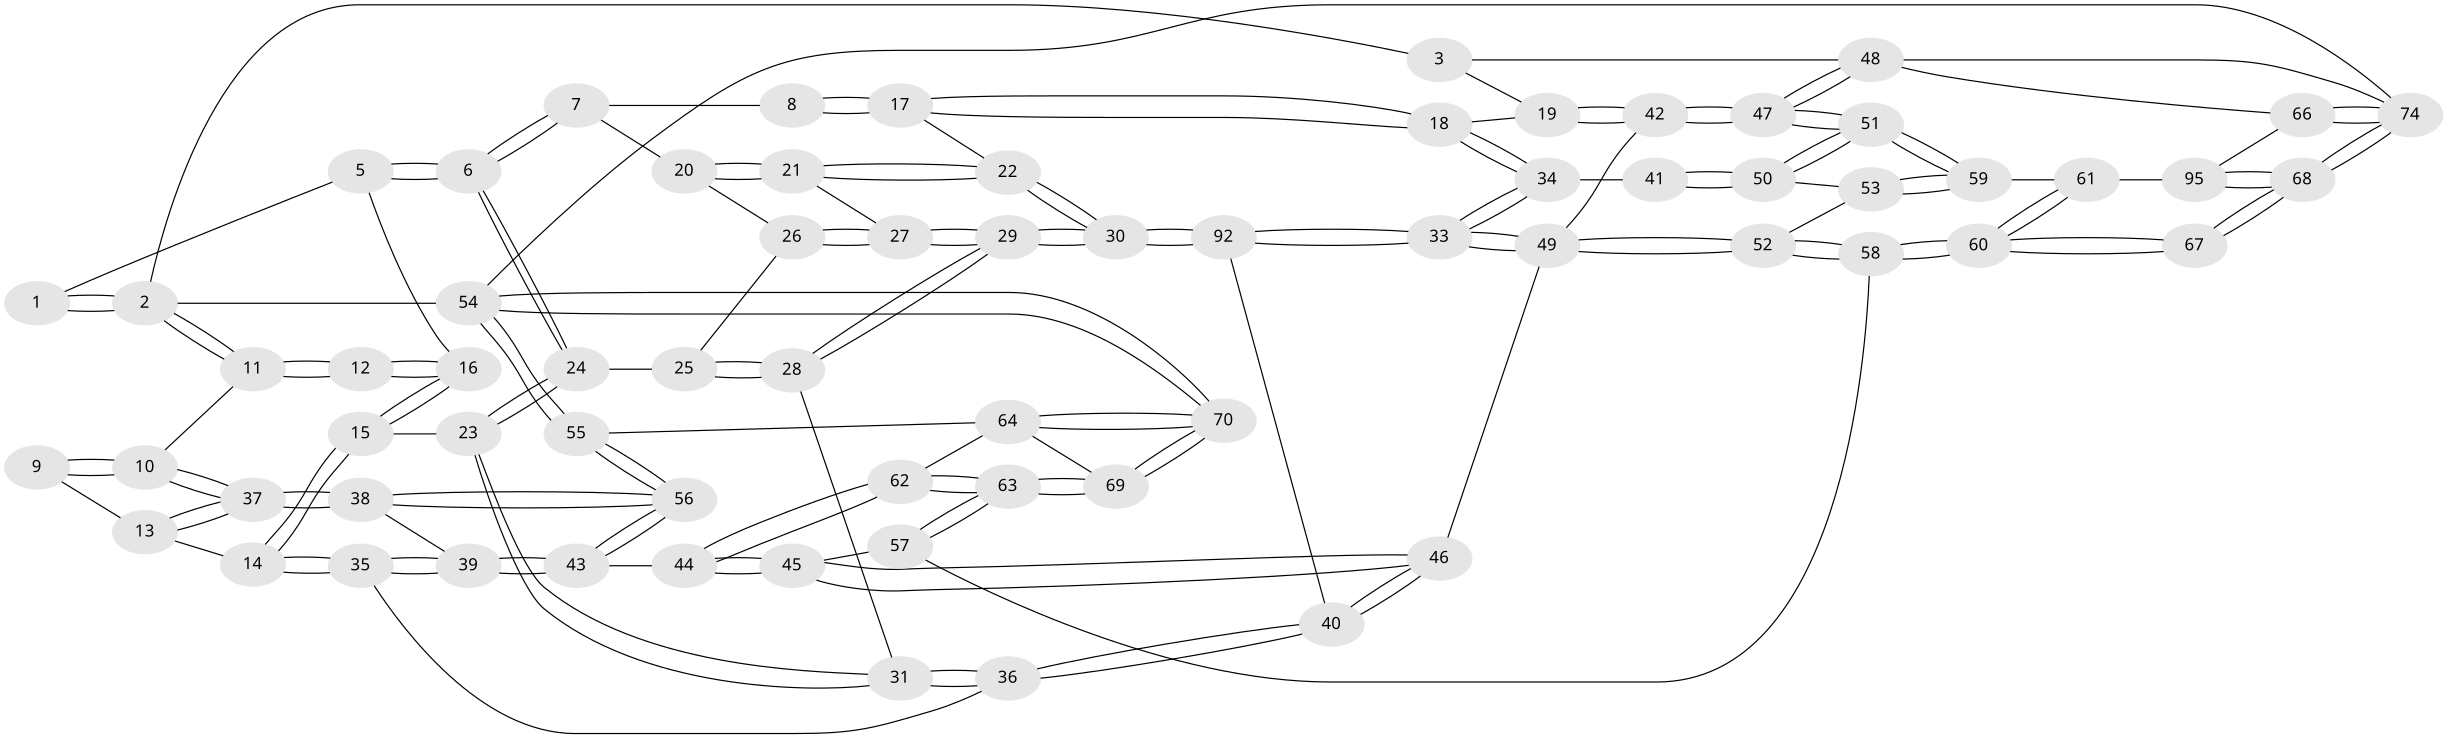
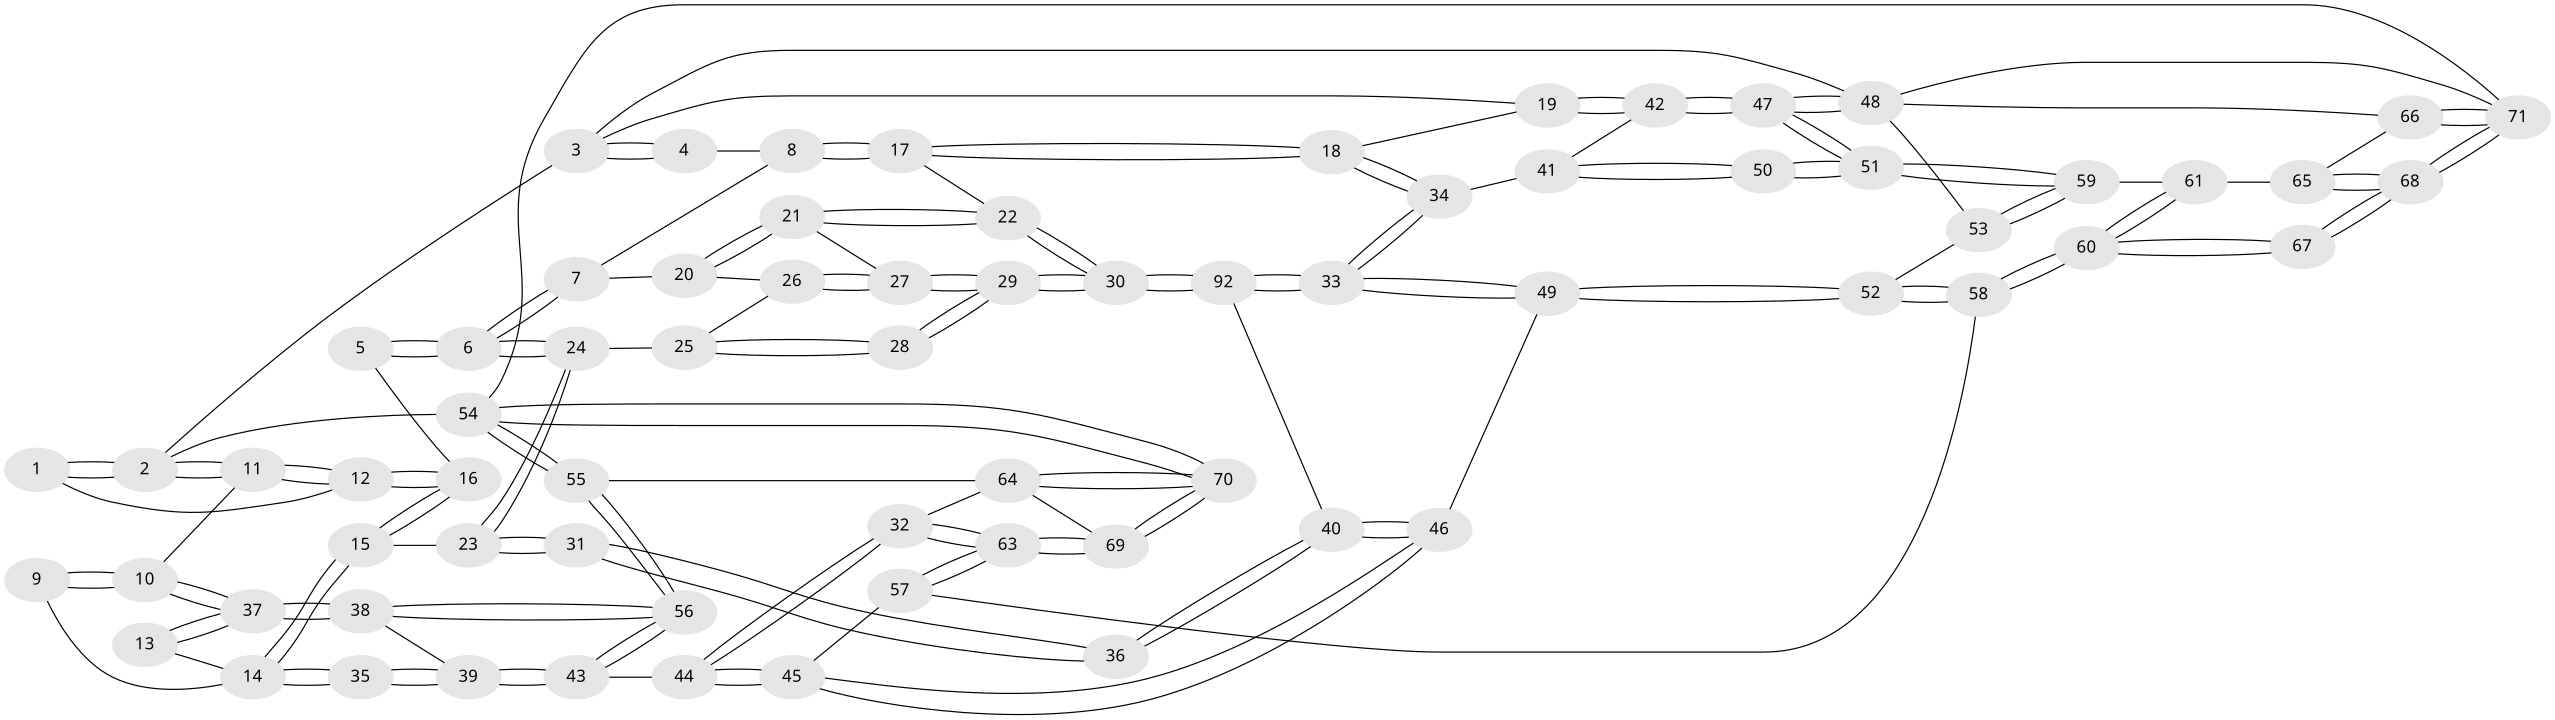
(2410, 115) -> (2518, 117)
none -> (684, 151)
(2195, 180) -> (2303, 182)
(1817, 185) -> (1921, 156)
(1597, 188) -> (1602, 138)
(198, 236) -> (196, 512)
(900, 482) -> (900, 526)
(91, 500) -> (117, 679)
(846, 525) -> none
(652, 734) -> none
